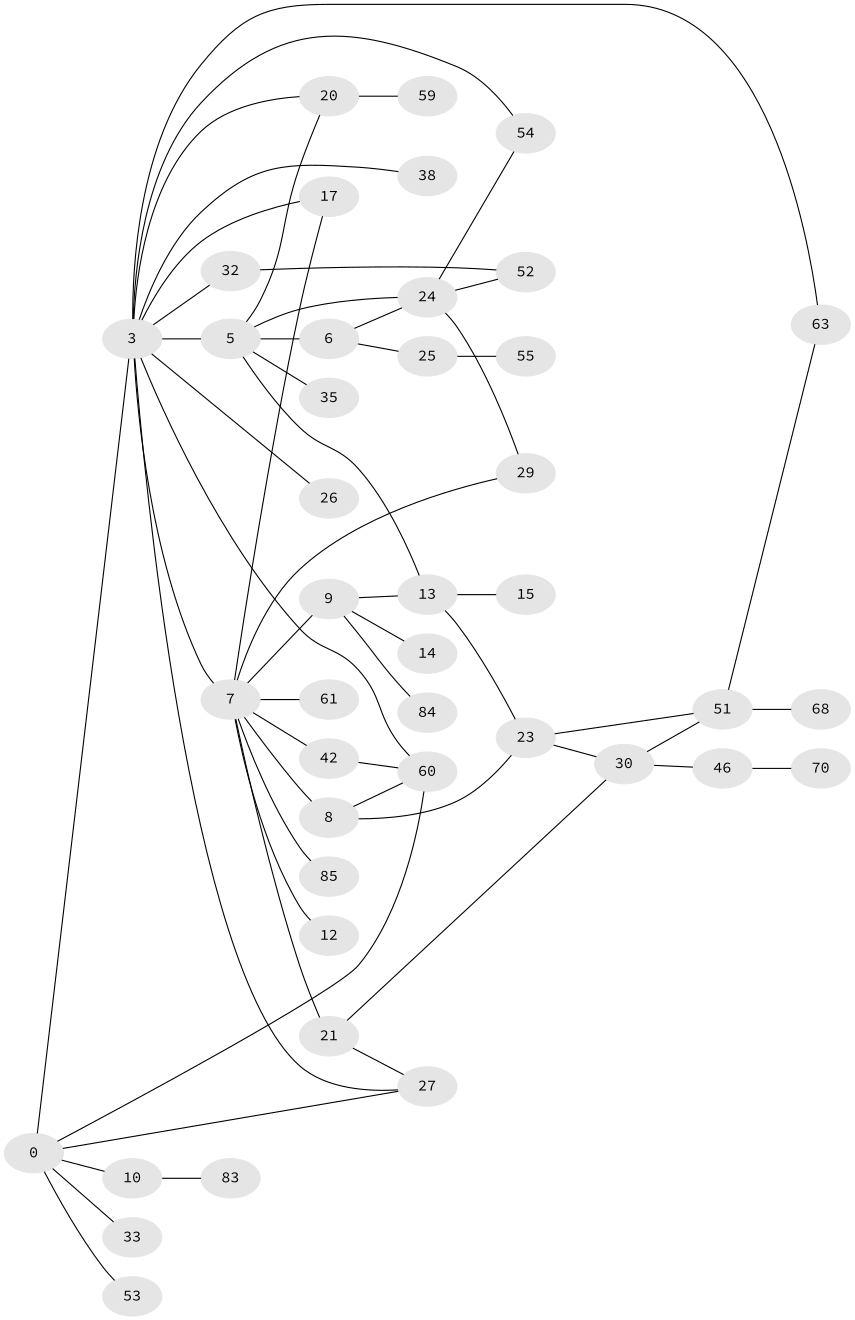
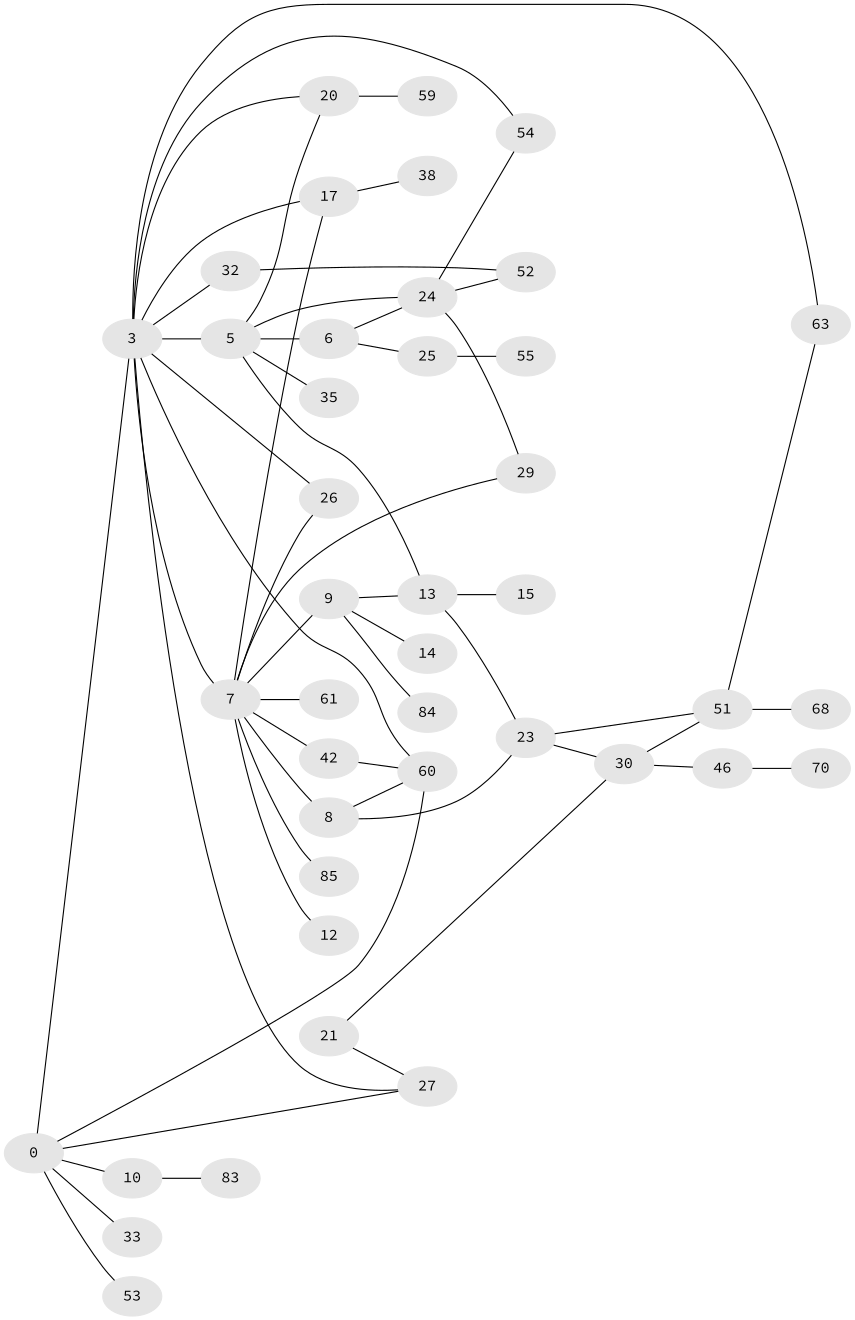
(235, 186) -> (378, 186)
(272, 870) -> (275, 582)
